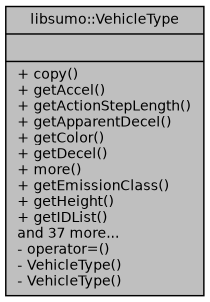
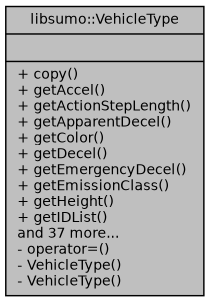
(50, 170) -> (103, 170)
